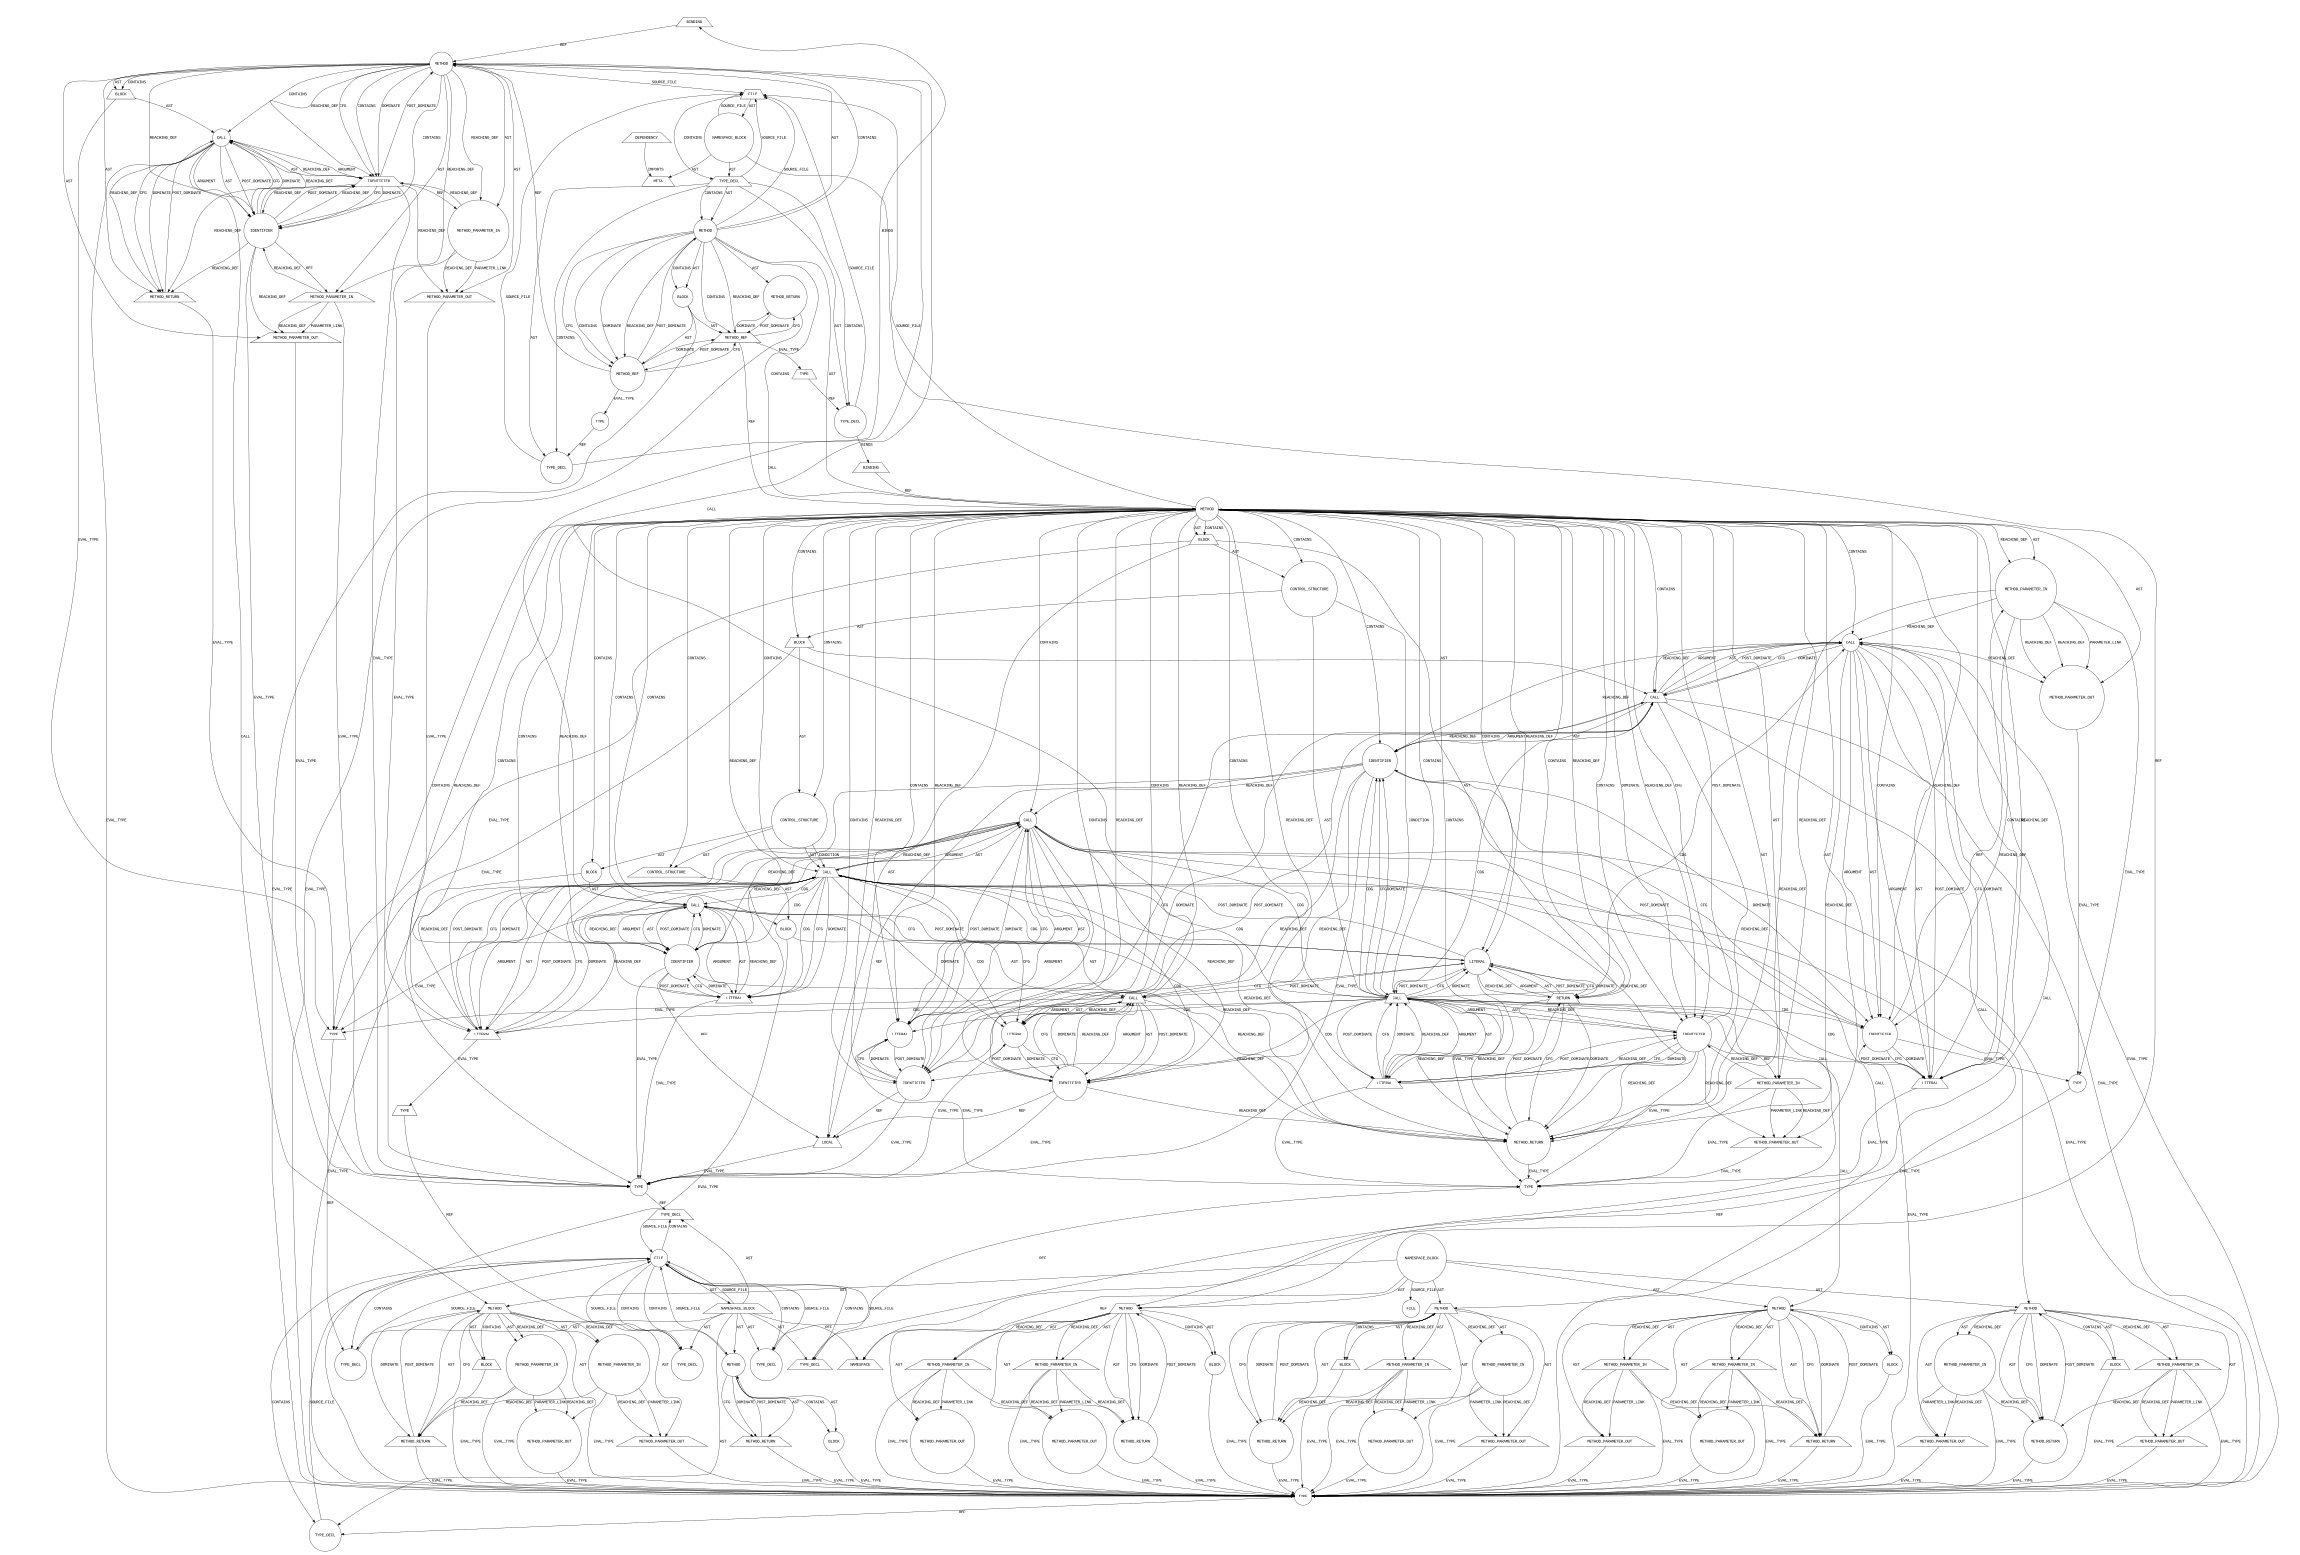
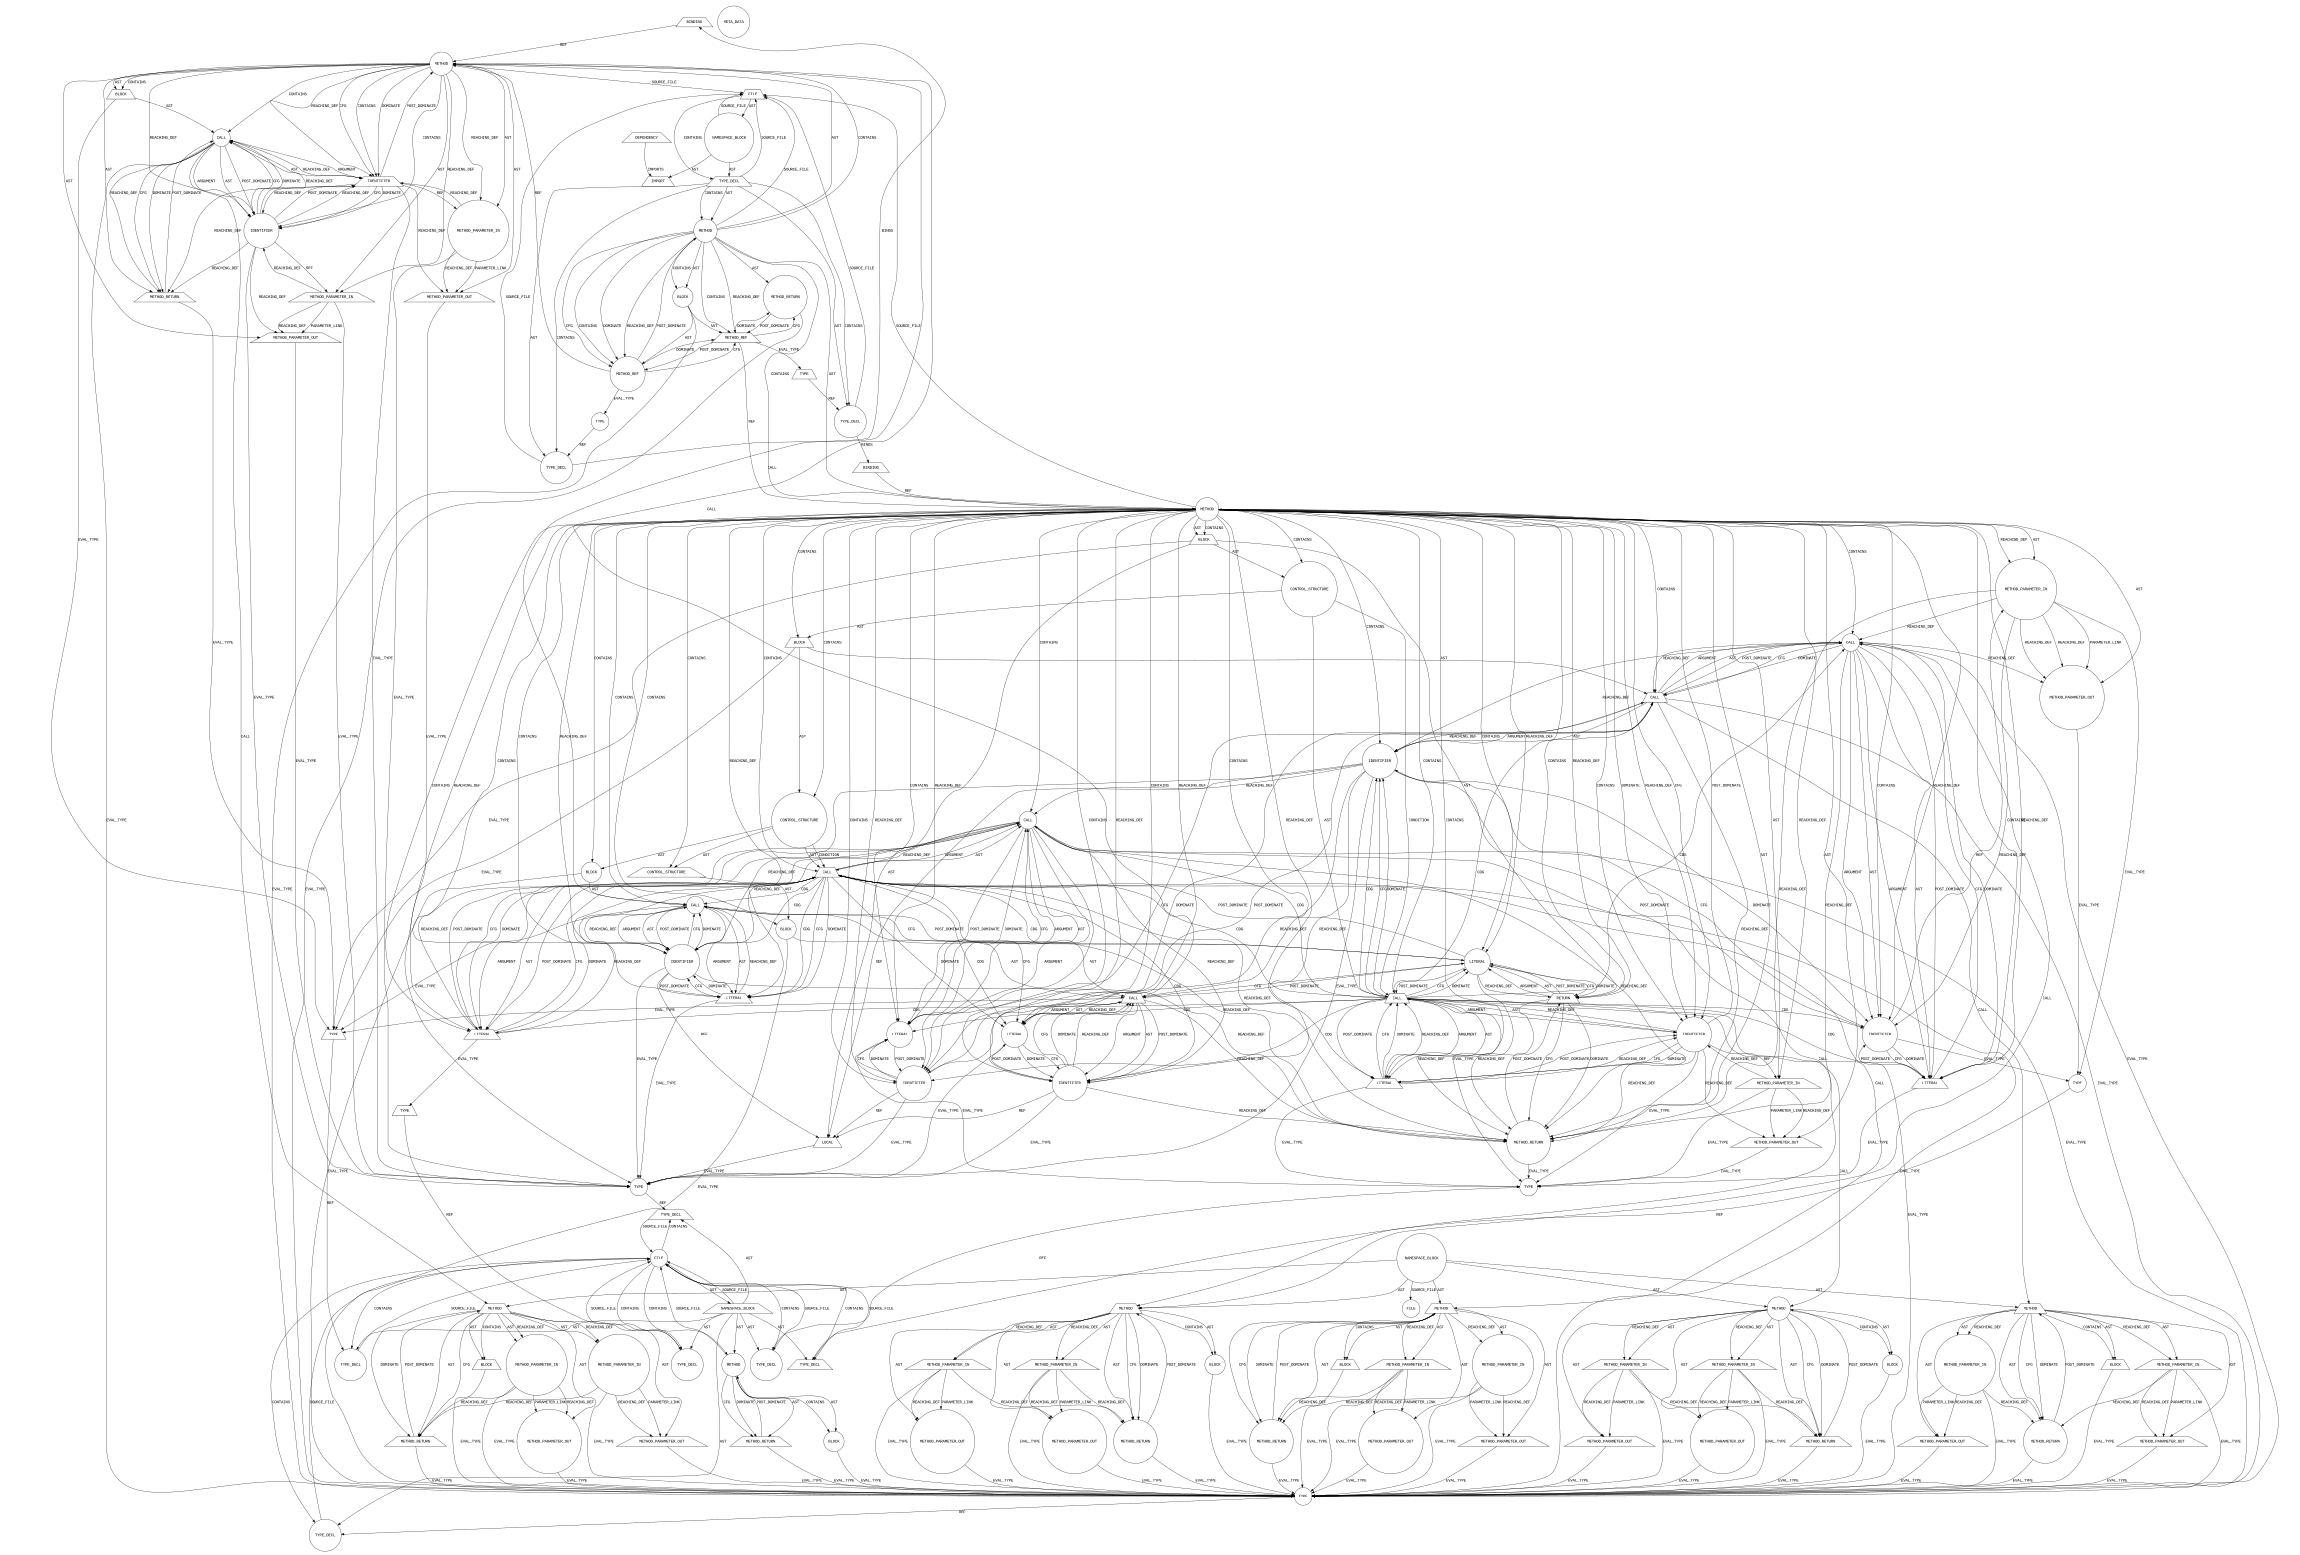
none -> (734, 22)
(658, 181) -> (658, 181)
(860, 1365) -> none
